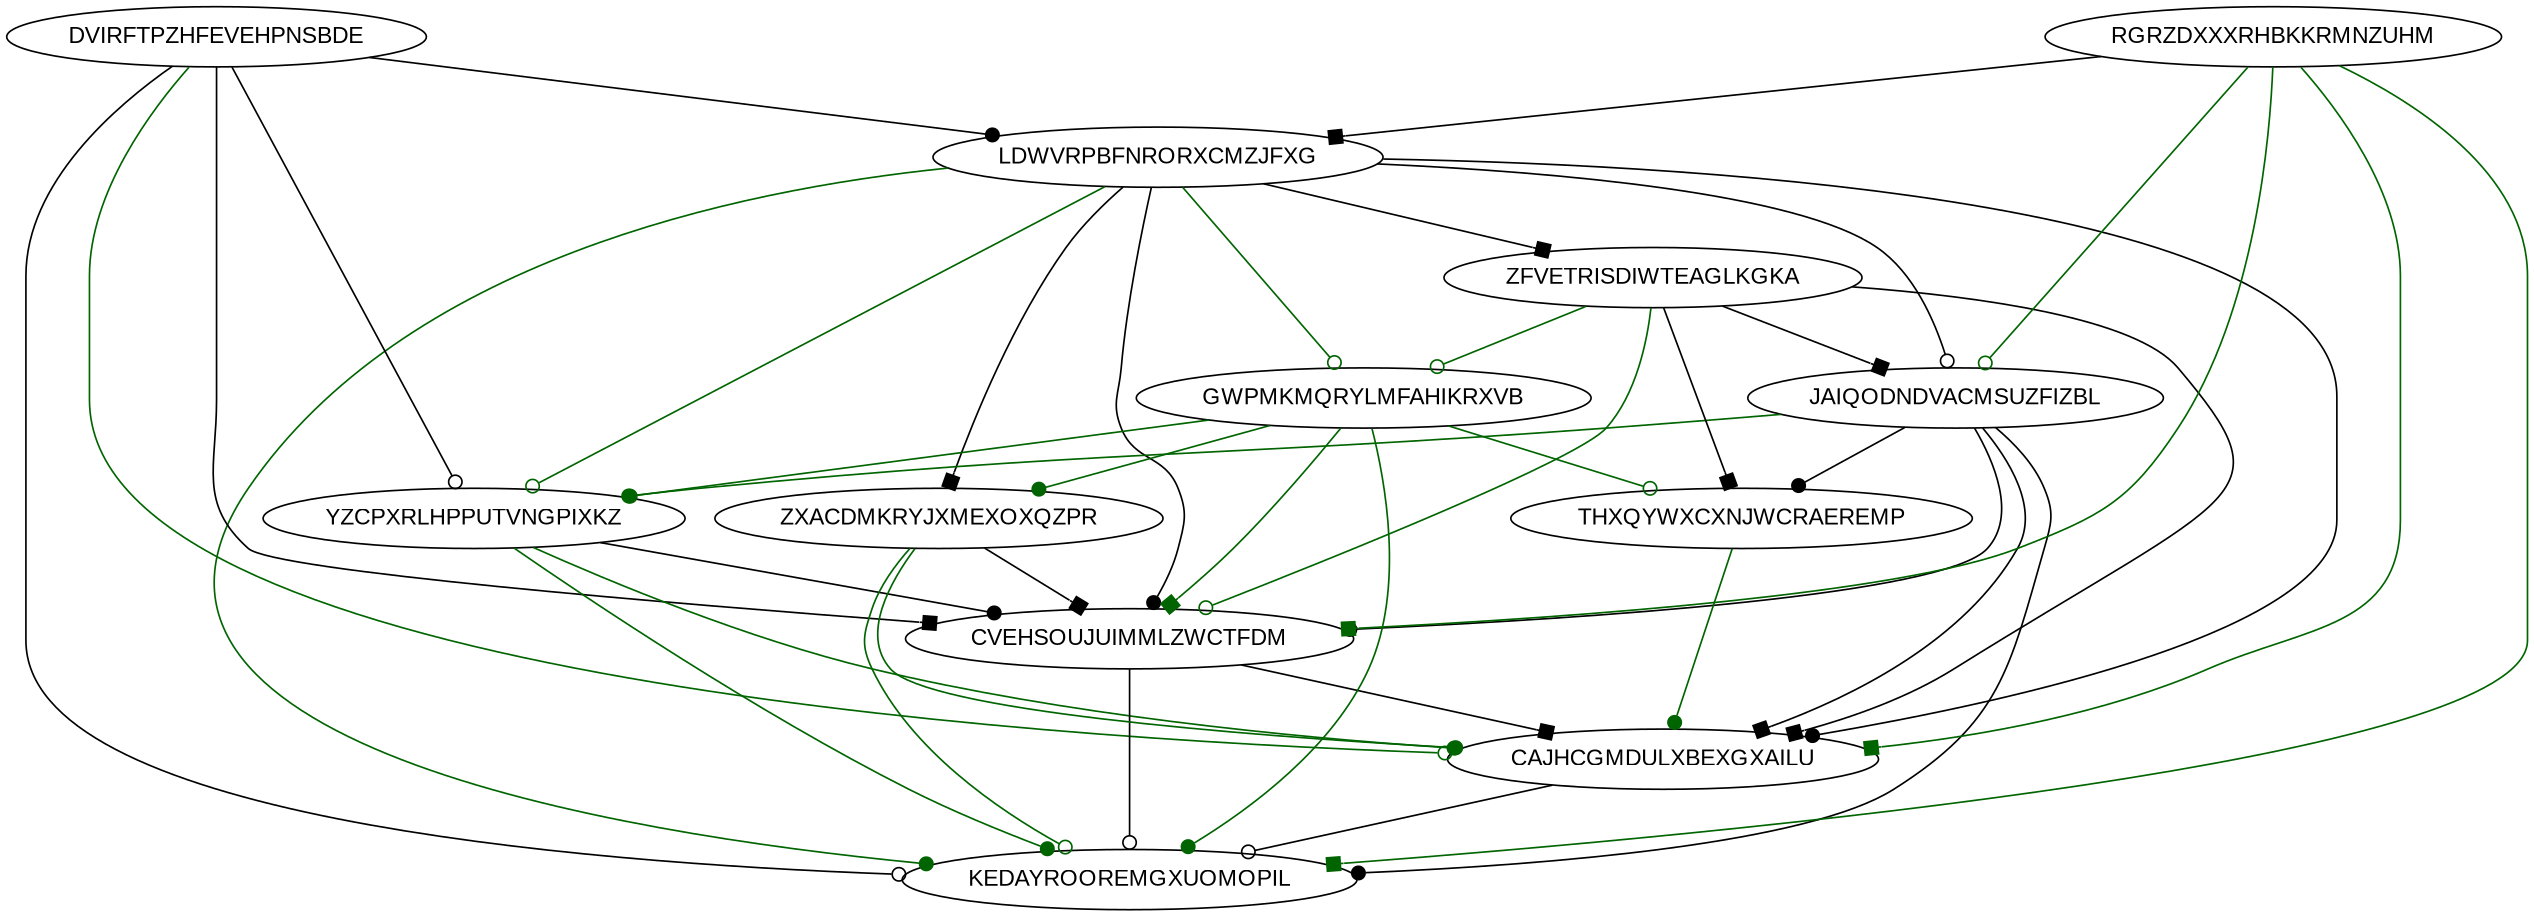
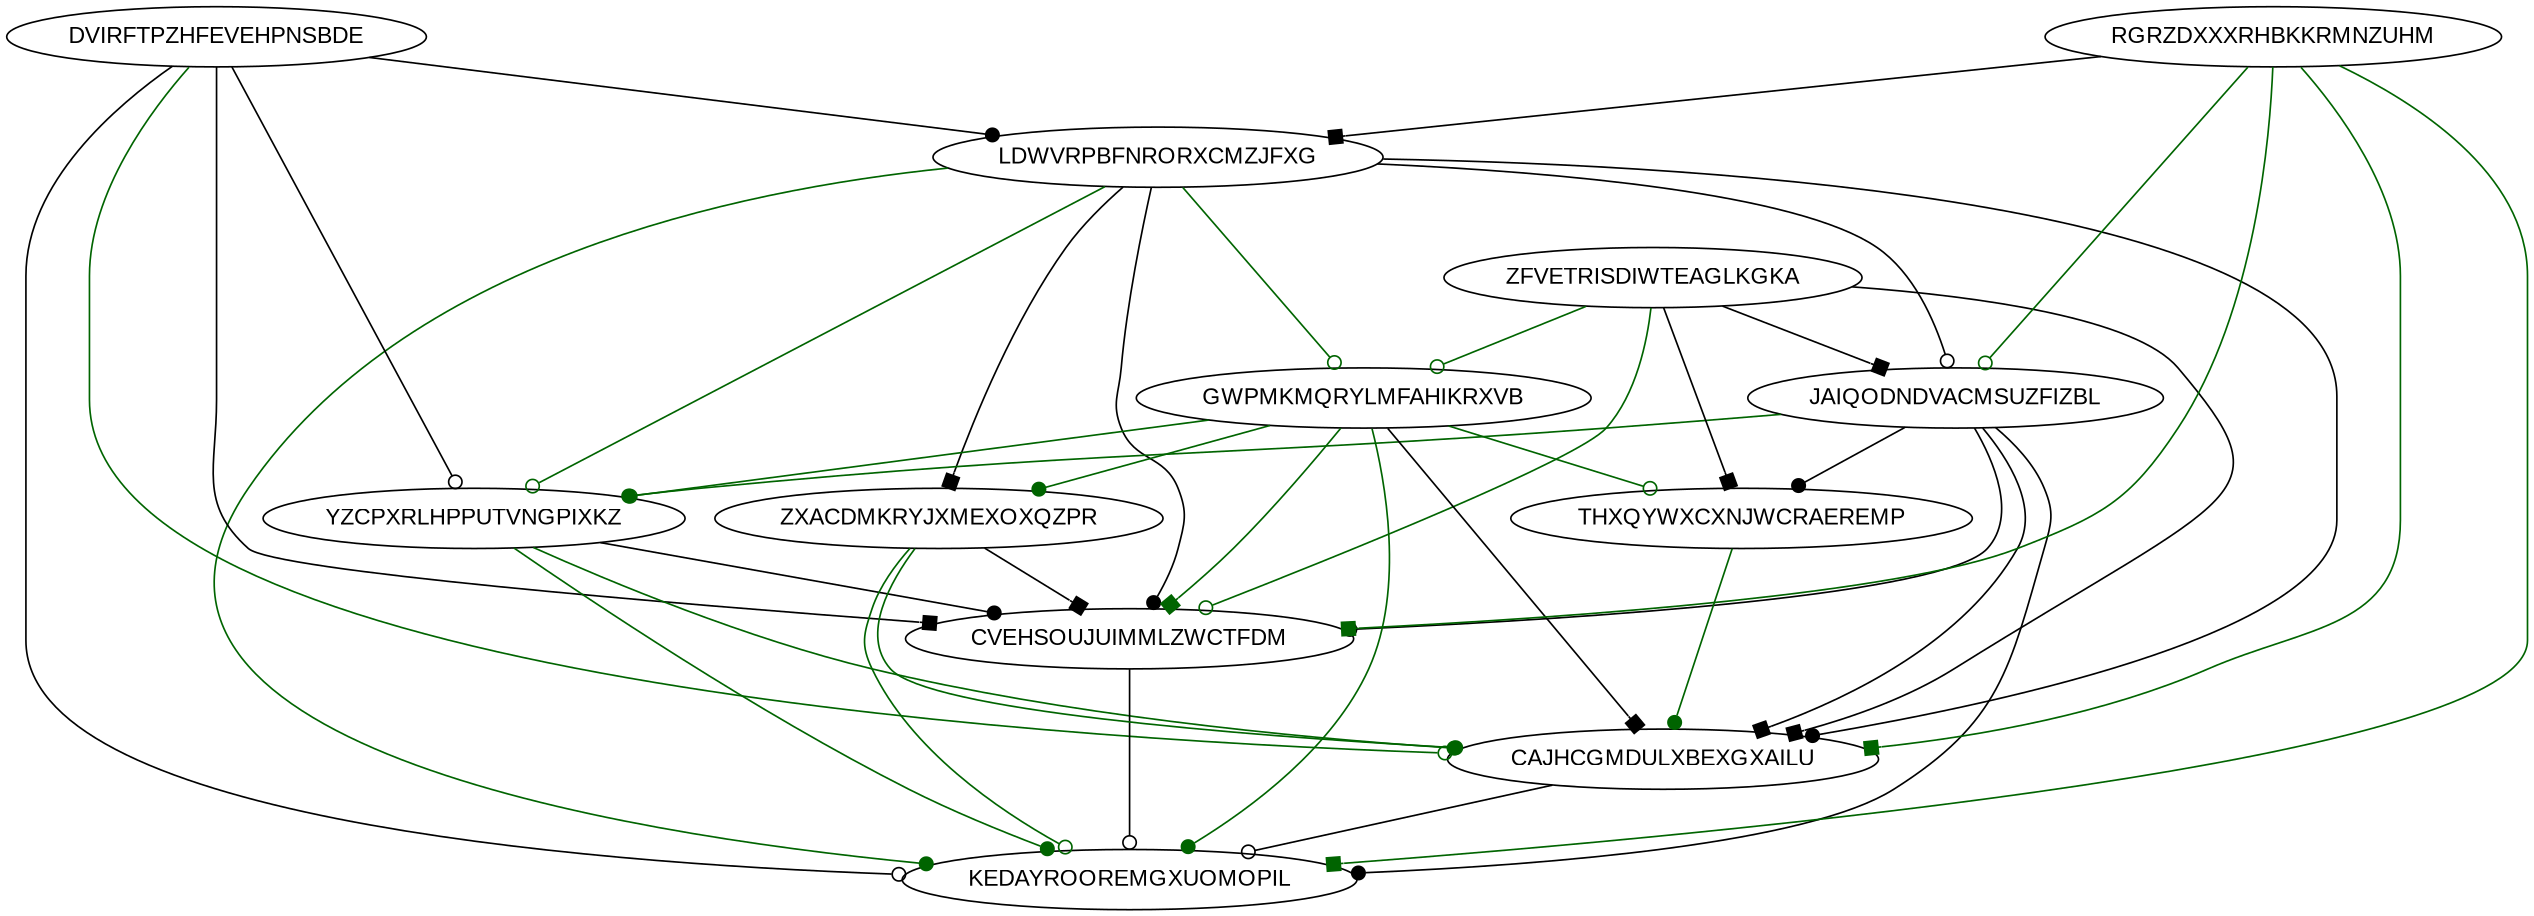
(1398, 216) -> none
(1389, 697) -> (1508, 572)
